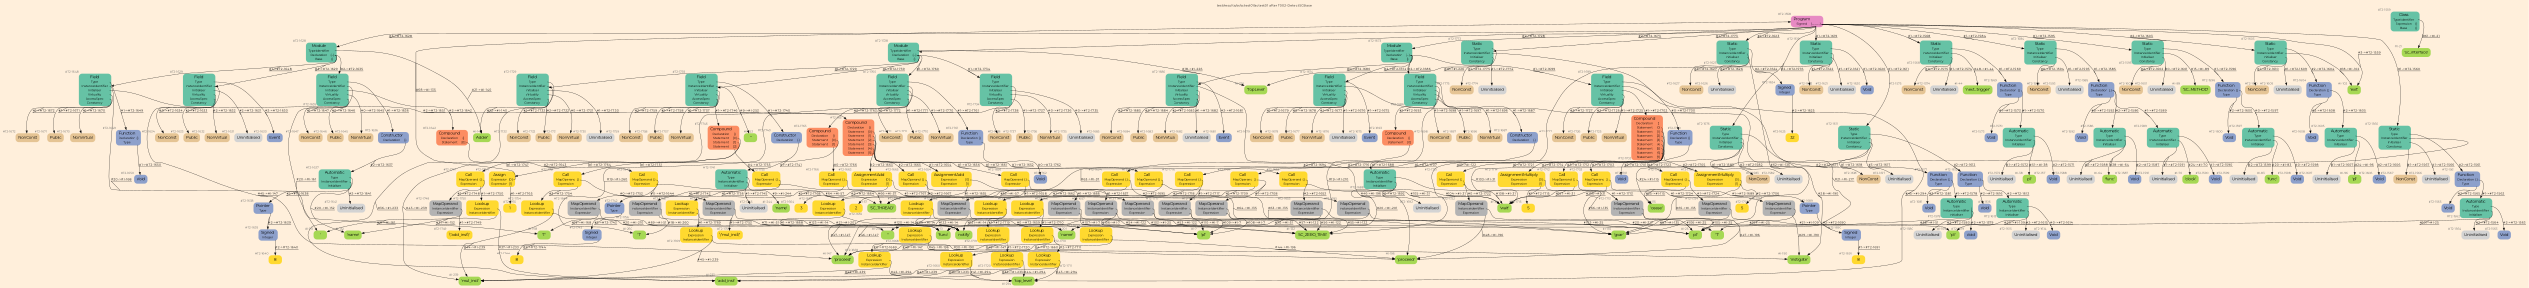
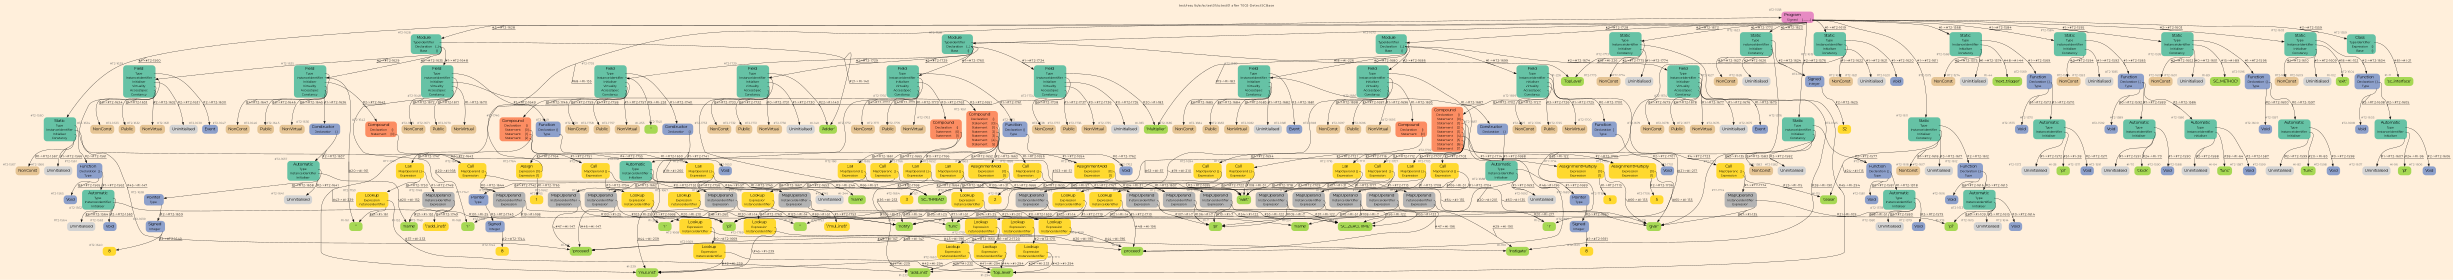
(2118, 30) -> (2079, 23)
none -> (1156, 129)
